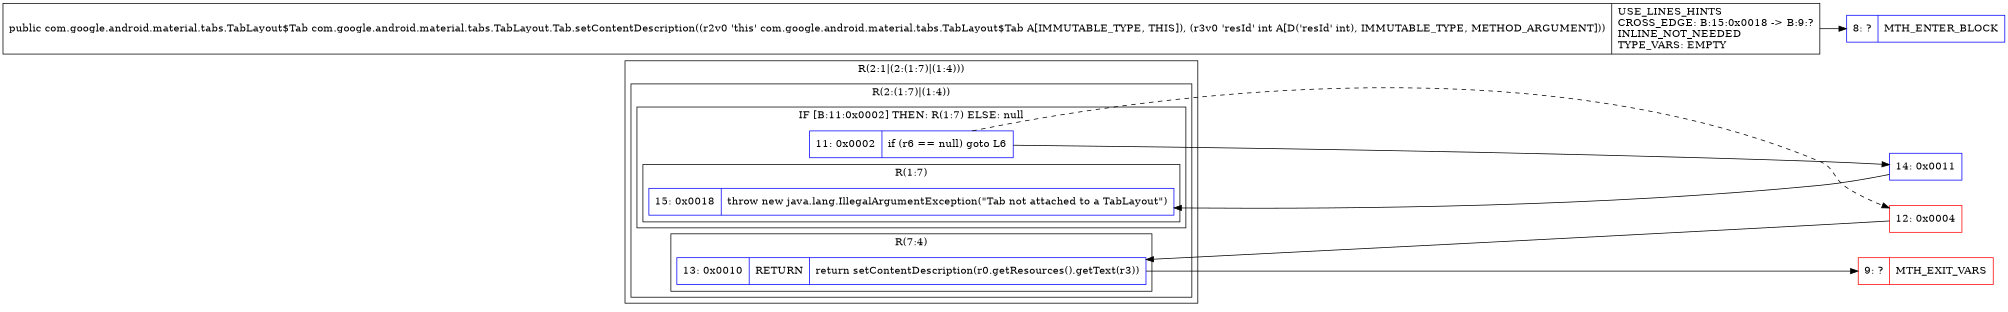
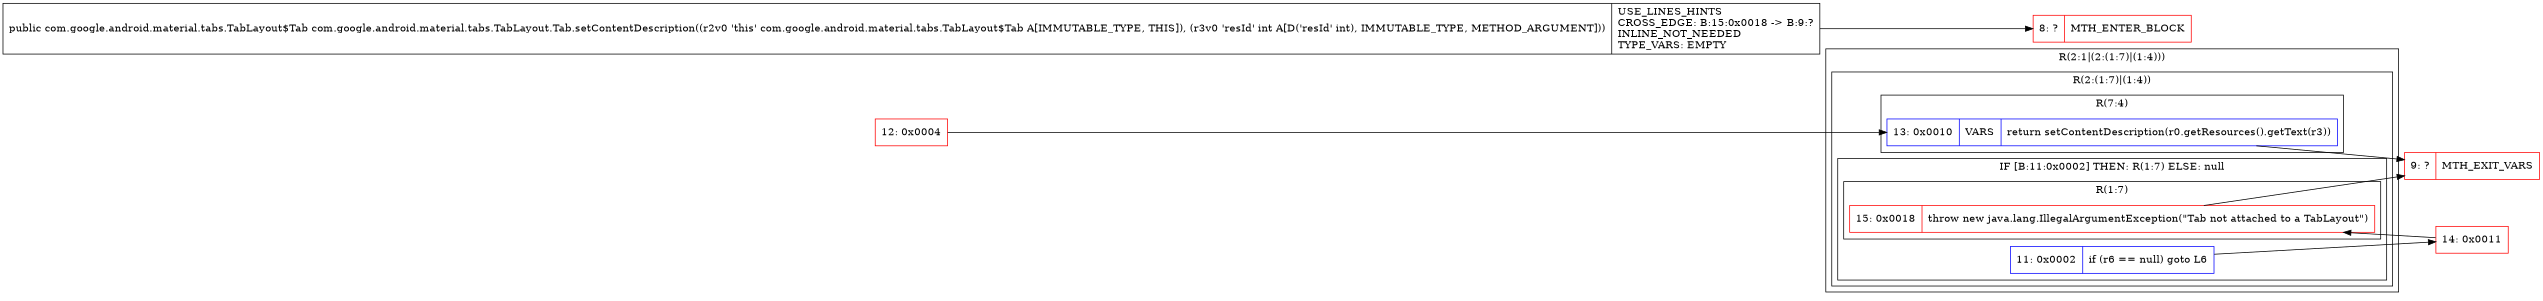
(1926, 29) -> (2112, 29)
(1438, 89) -> none
(1926, 167) -> (2472, 240)
none -> (2300, 191)
(911, 202) -> (2112, 219)
(779, 271) -> (1980, 132)
